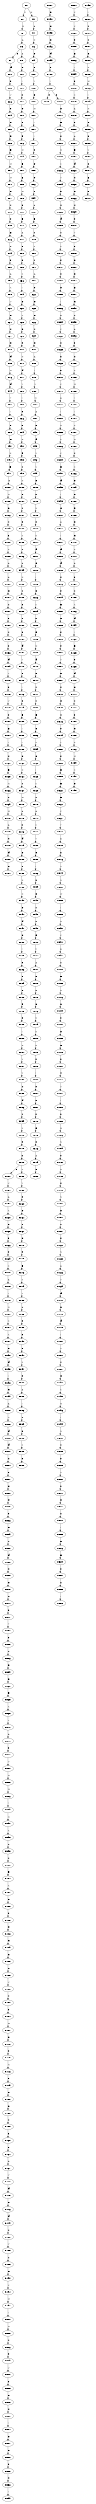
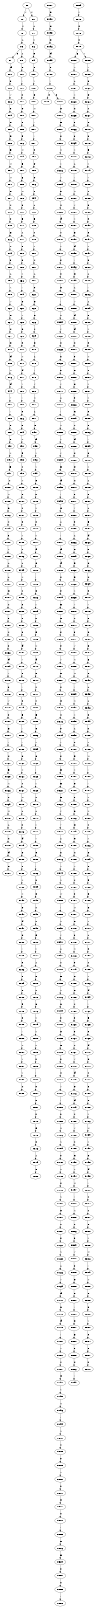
none -> (88, 364)
(22, 1107) -> none
none -> (88, 1169)
